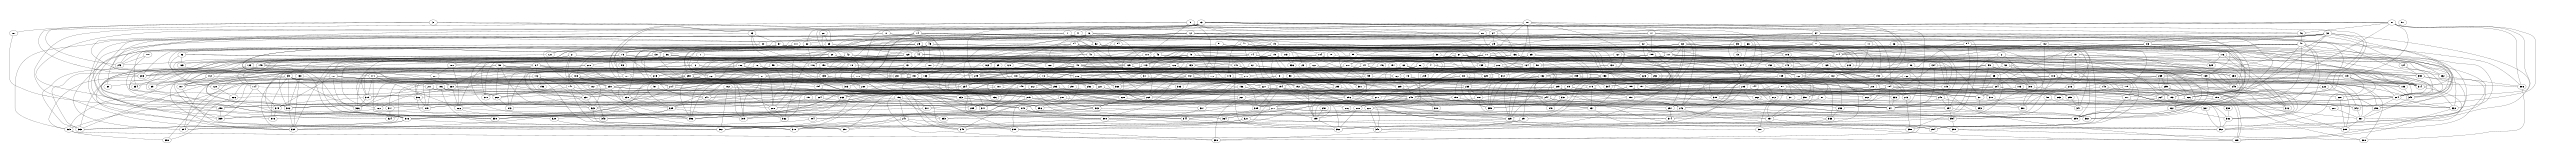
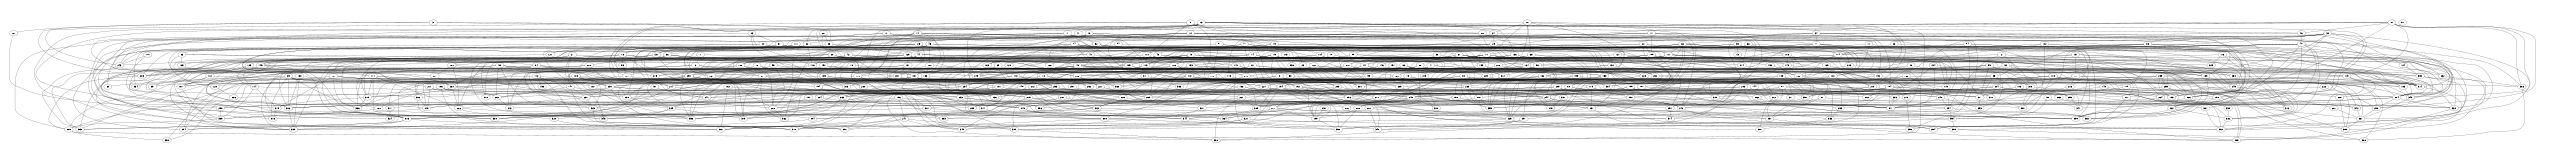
none -> (144, 122)
